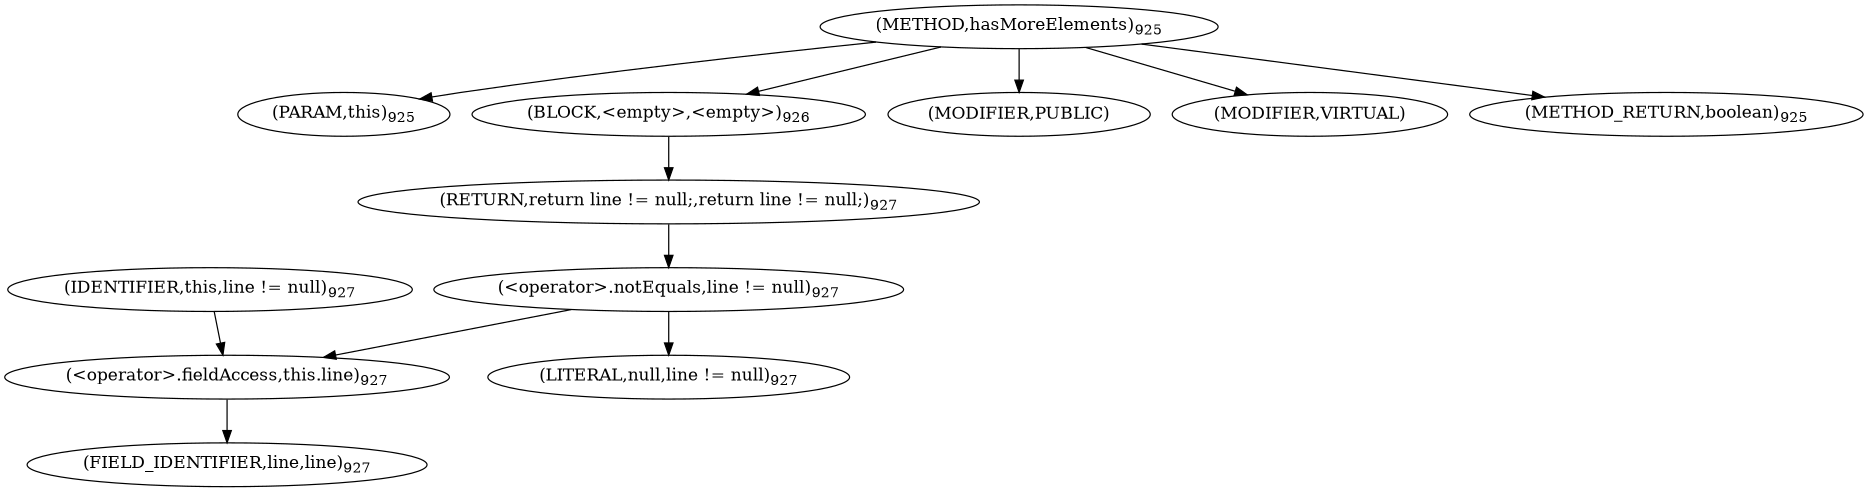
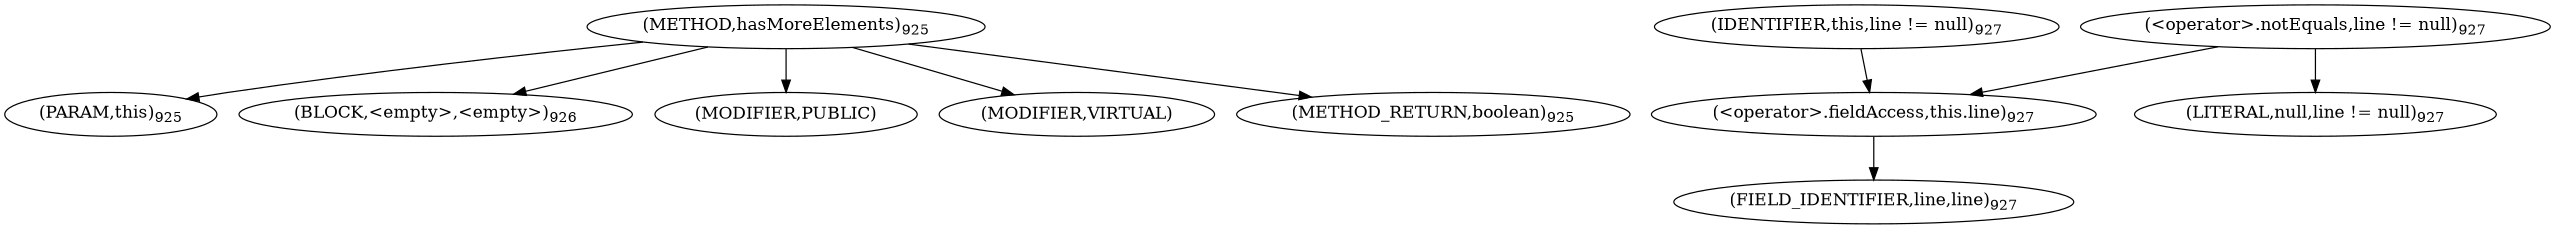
(669, 202) -> none
